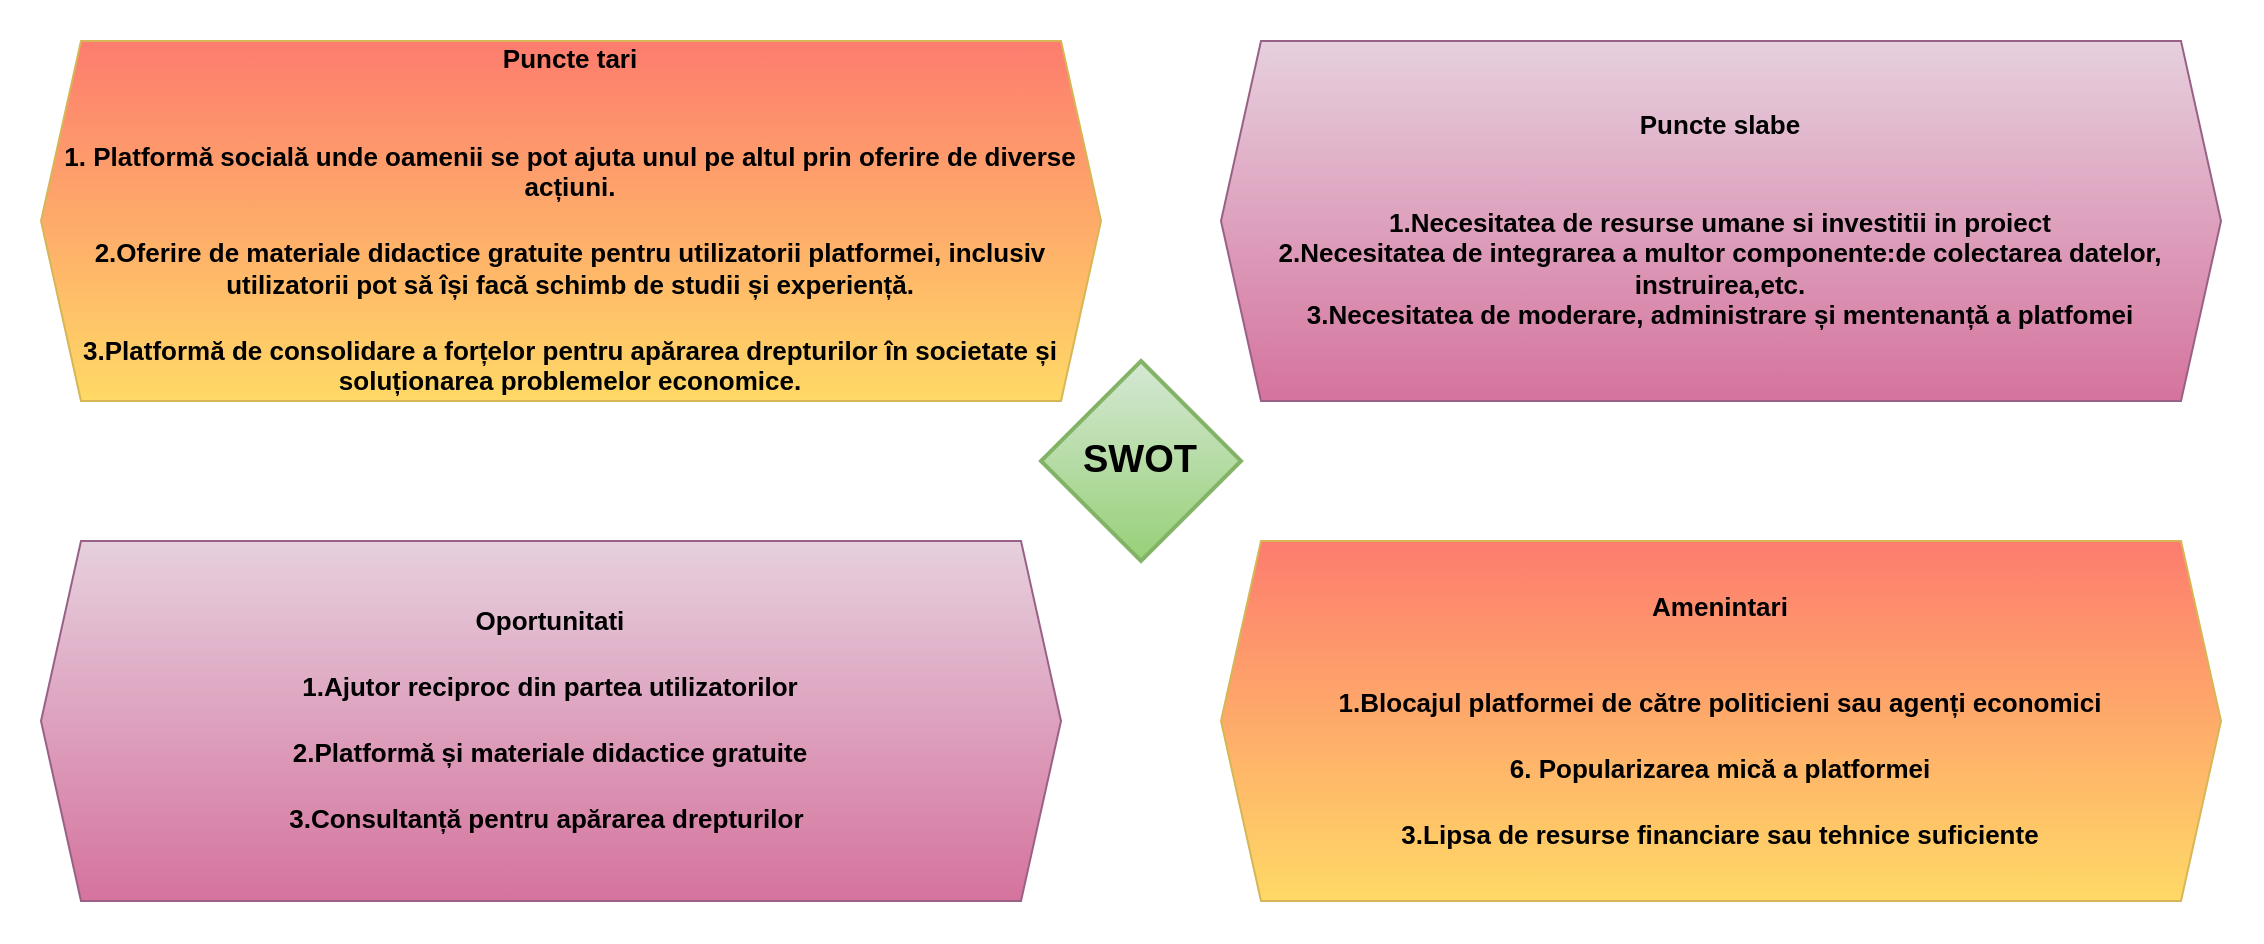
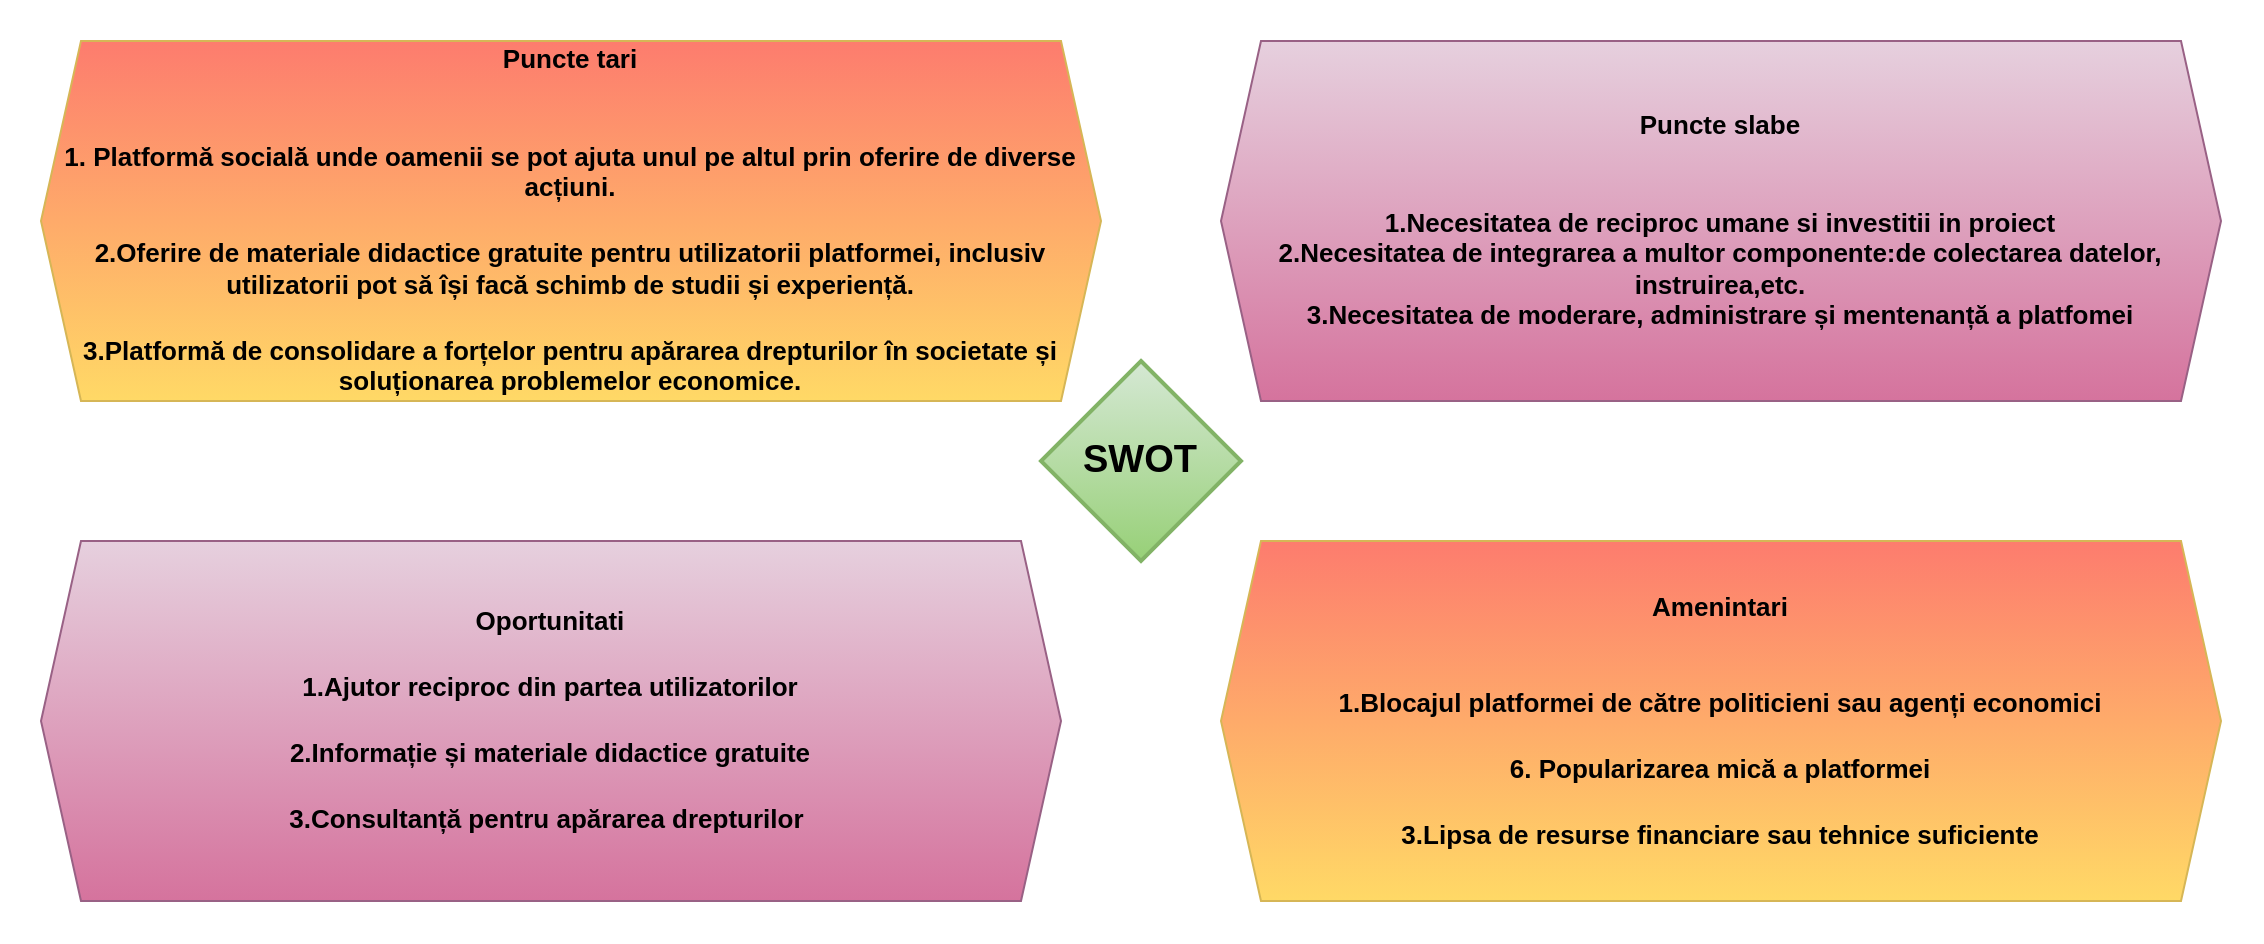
(1721, 221) -> (1721, 221)
(551, 721) -> (551, 721)
